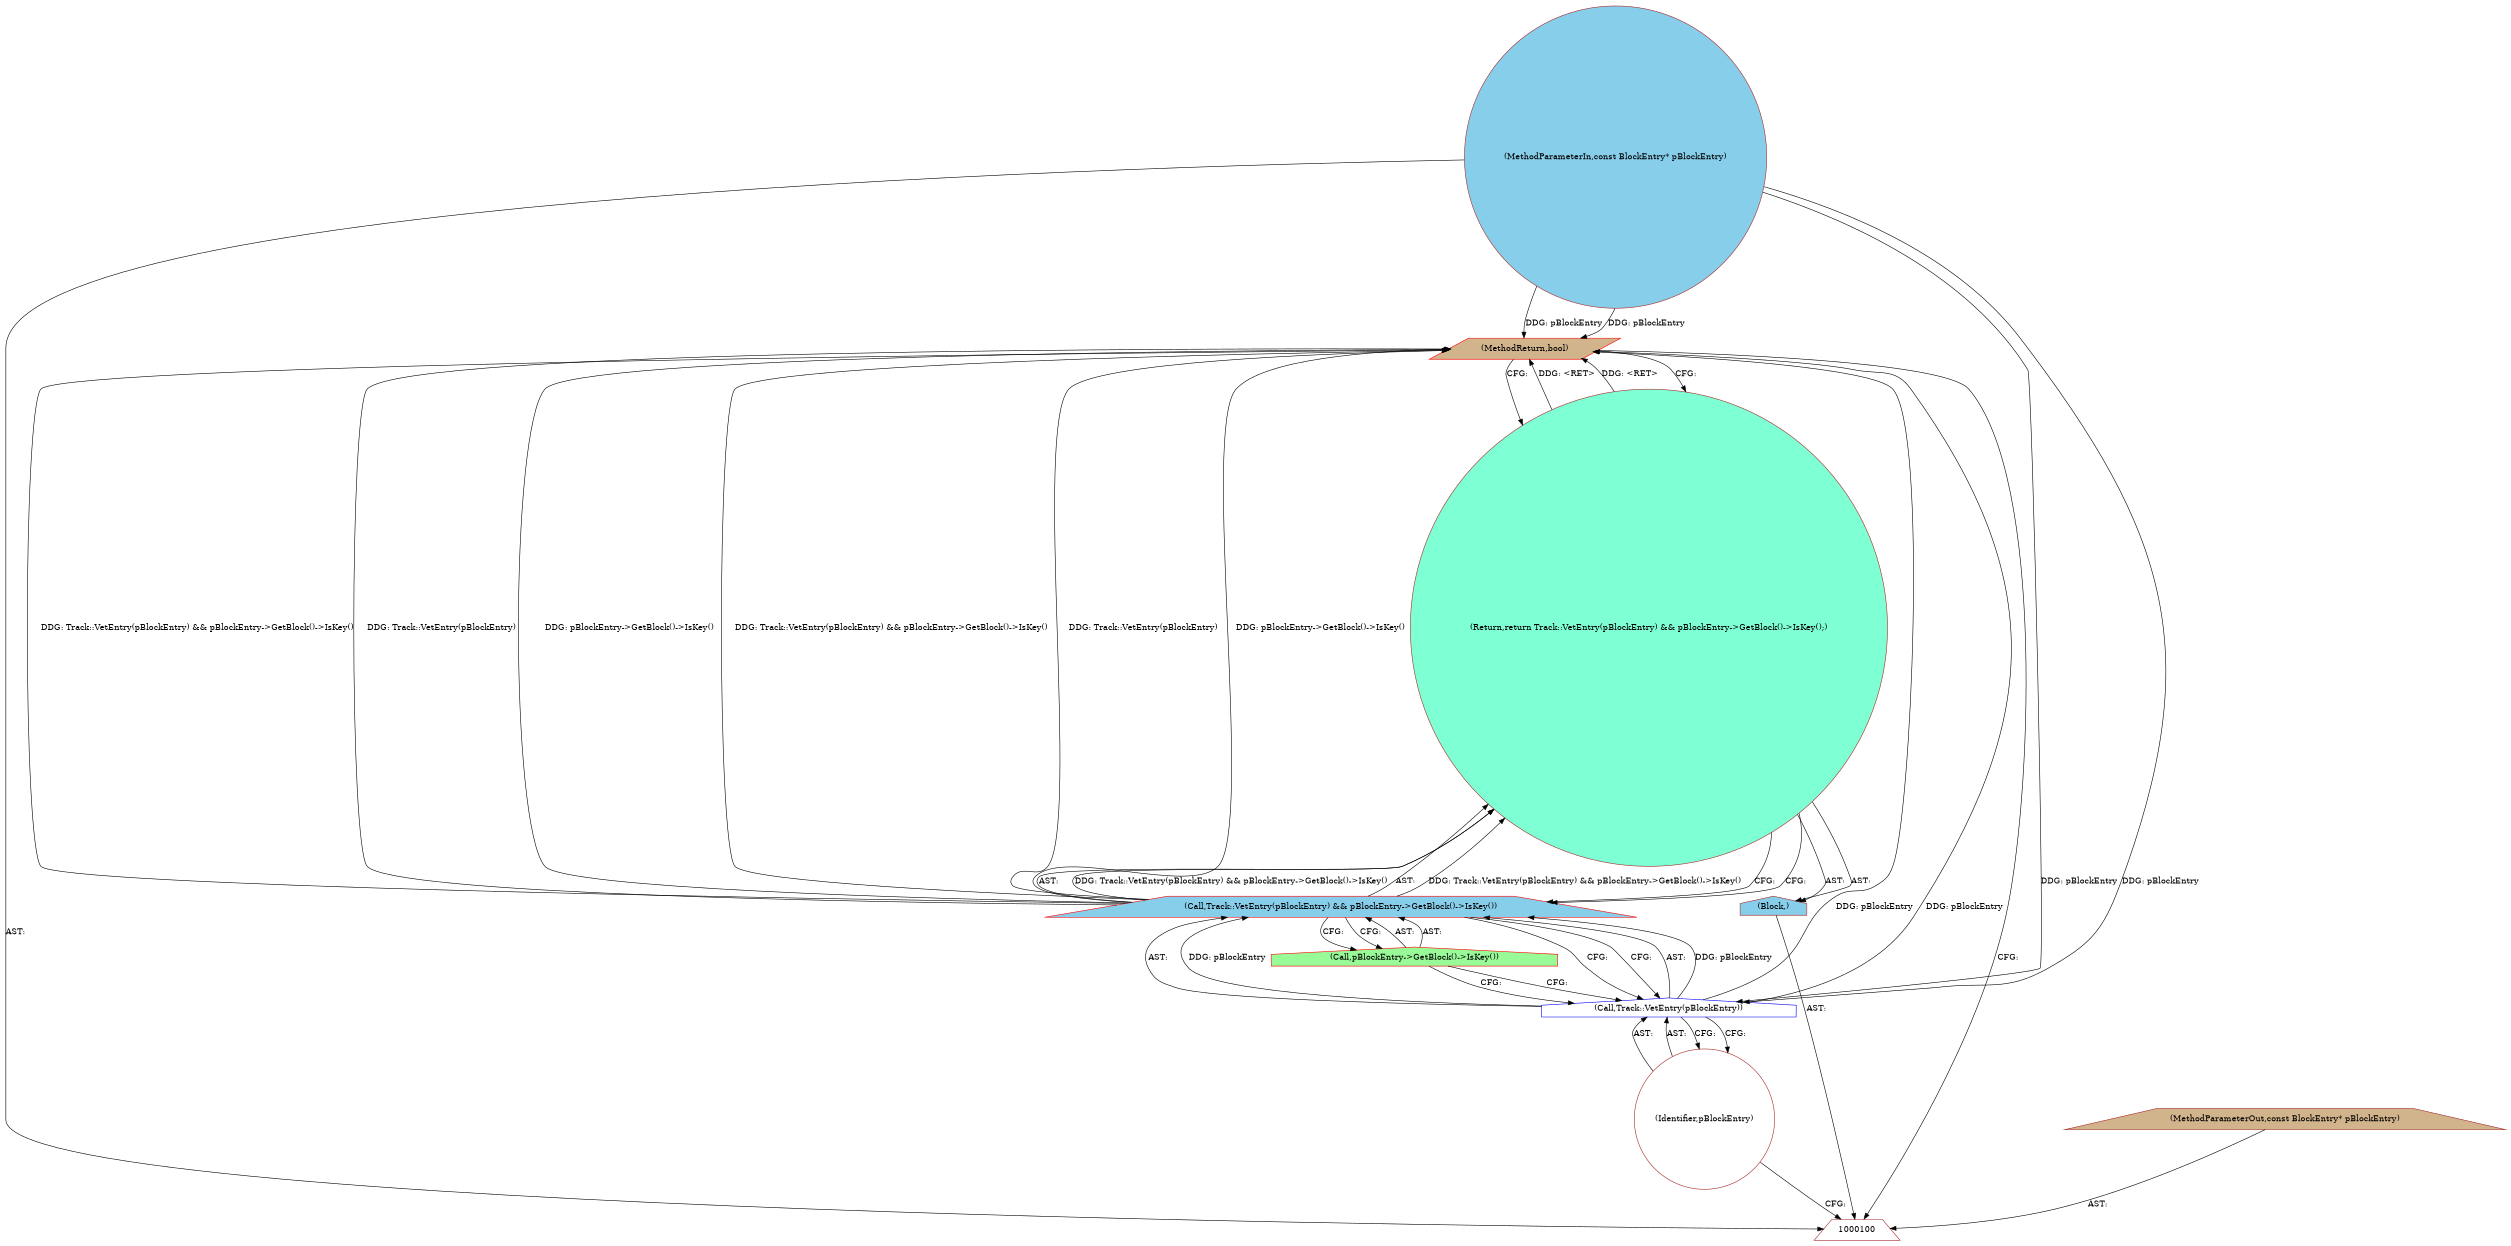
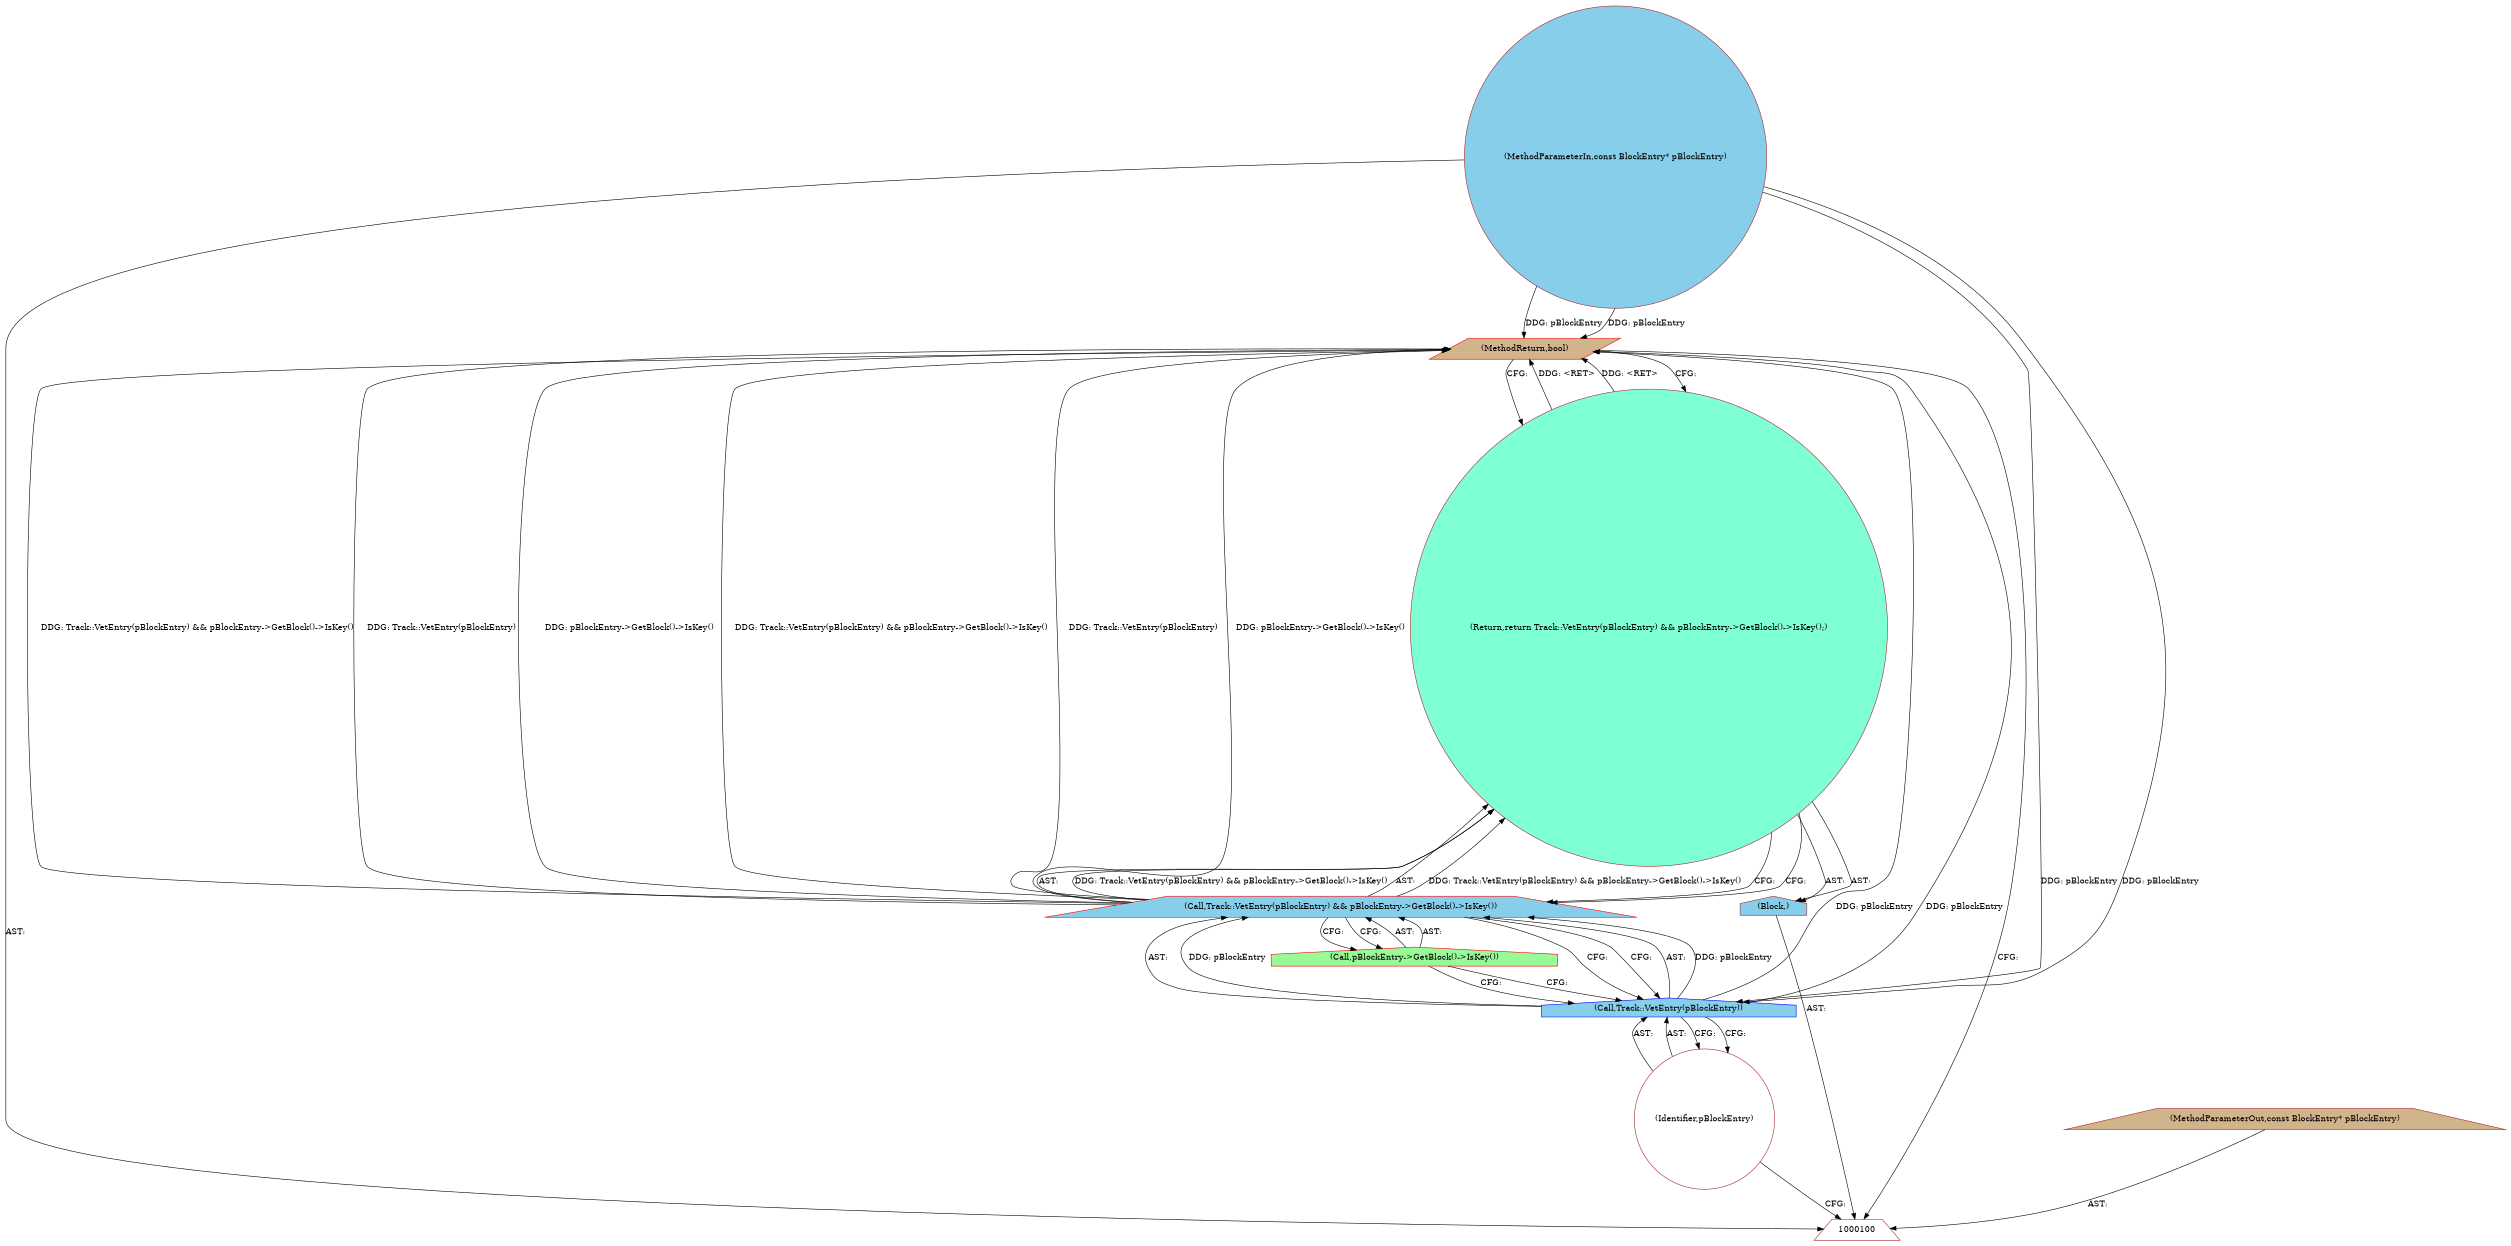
(1669, 1008) -> (1669, 1008)
